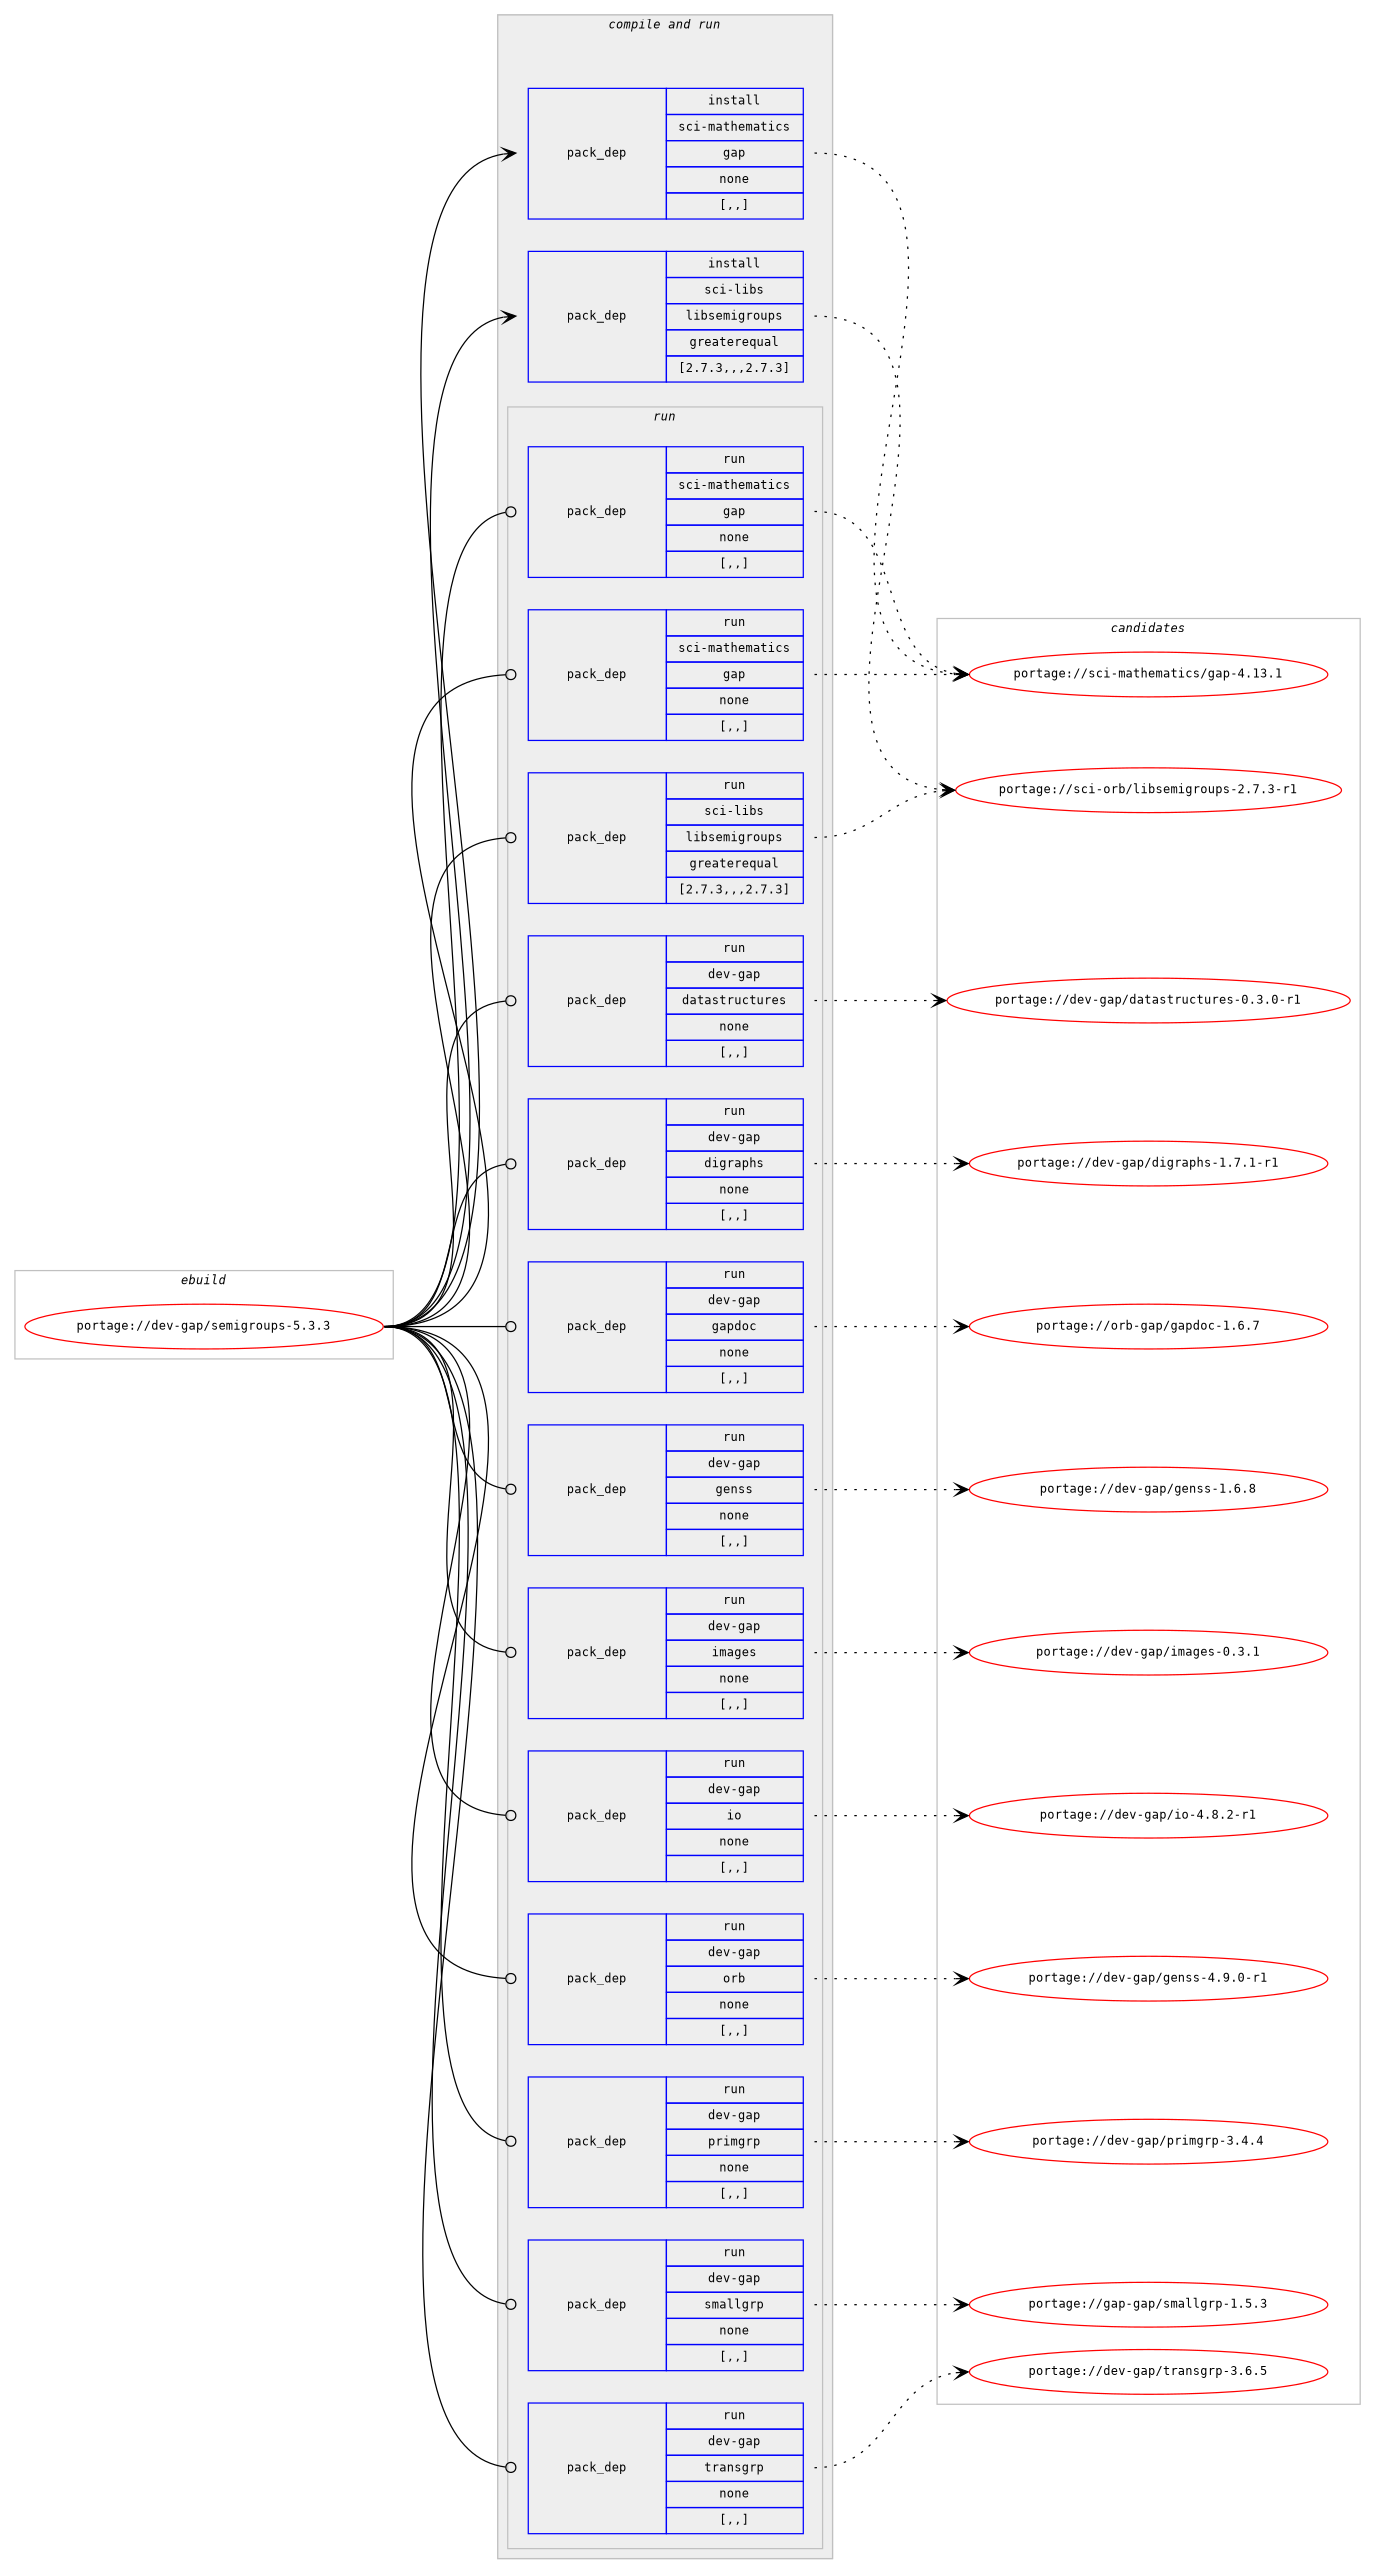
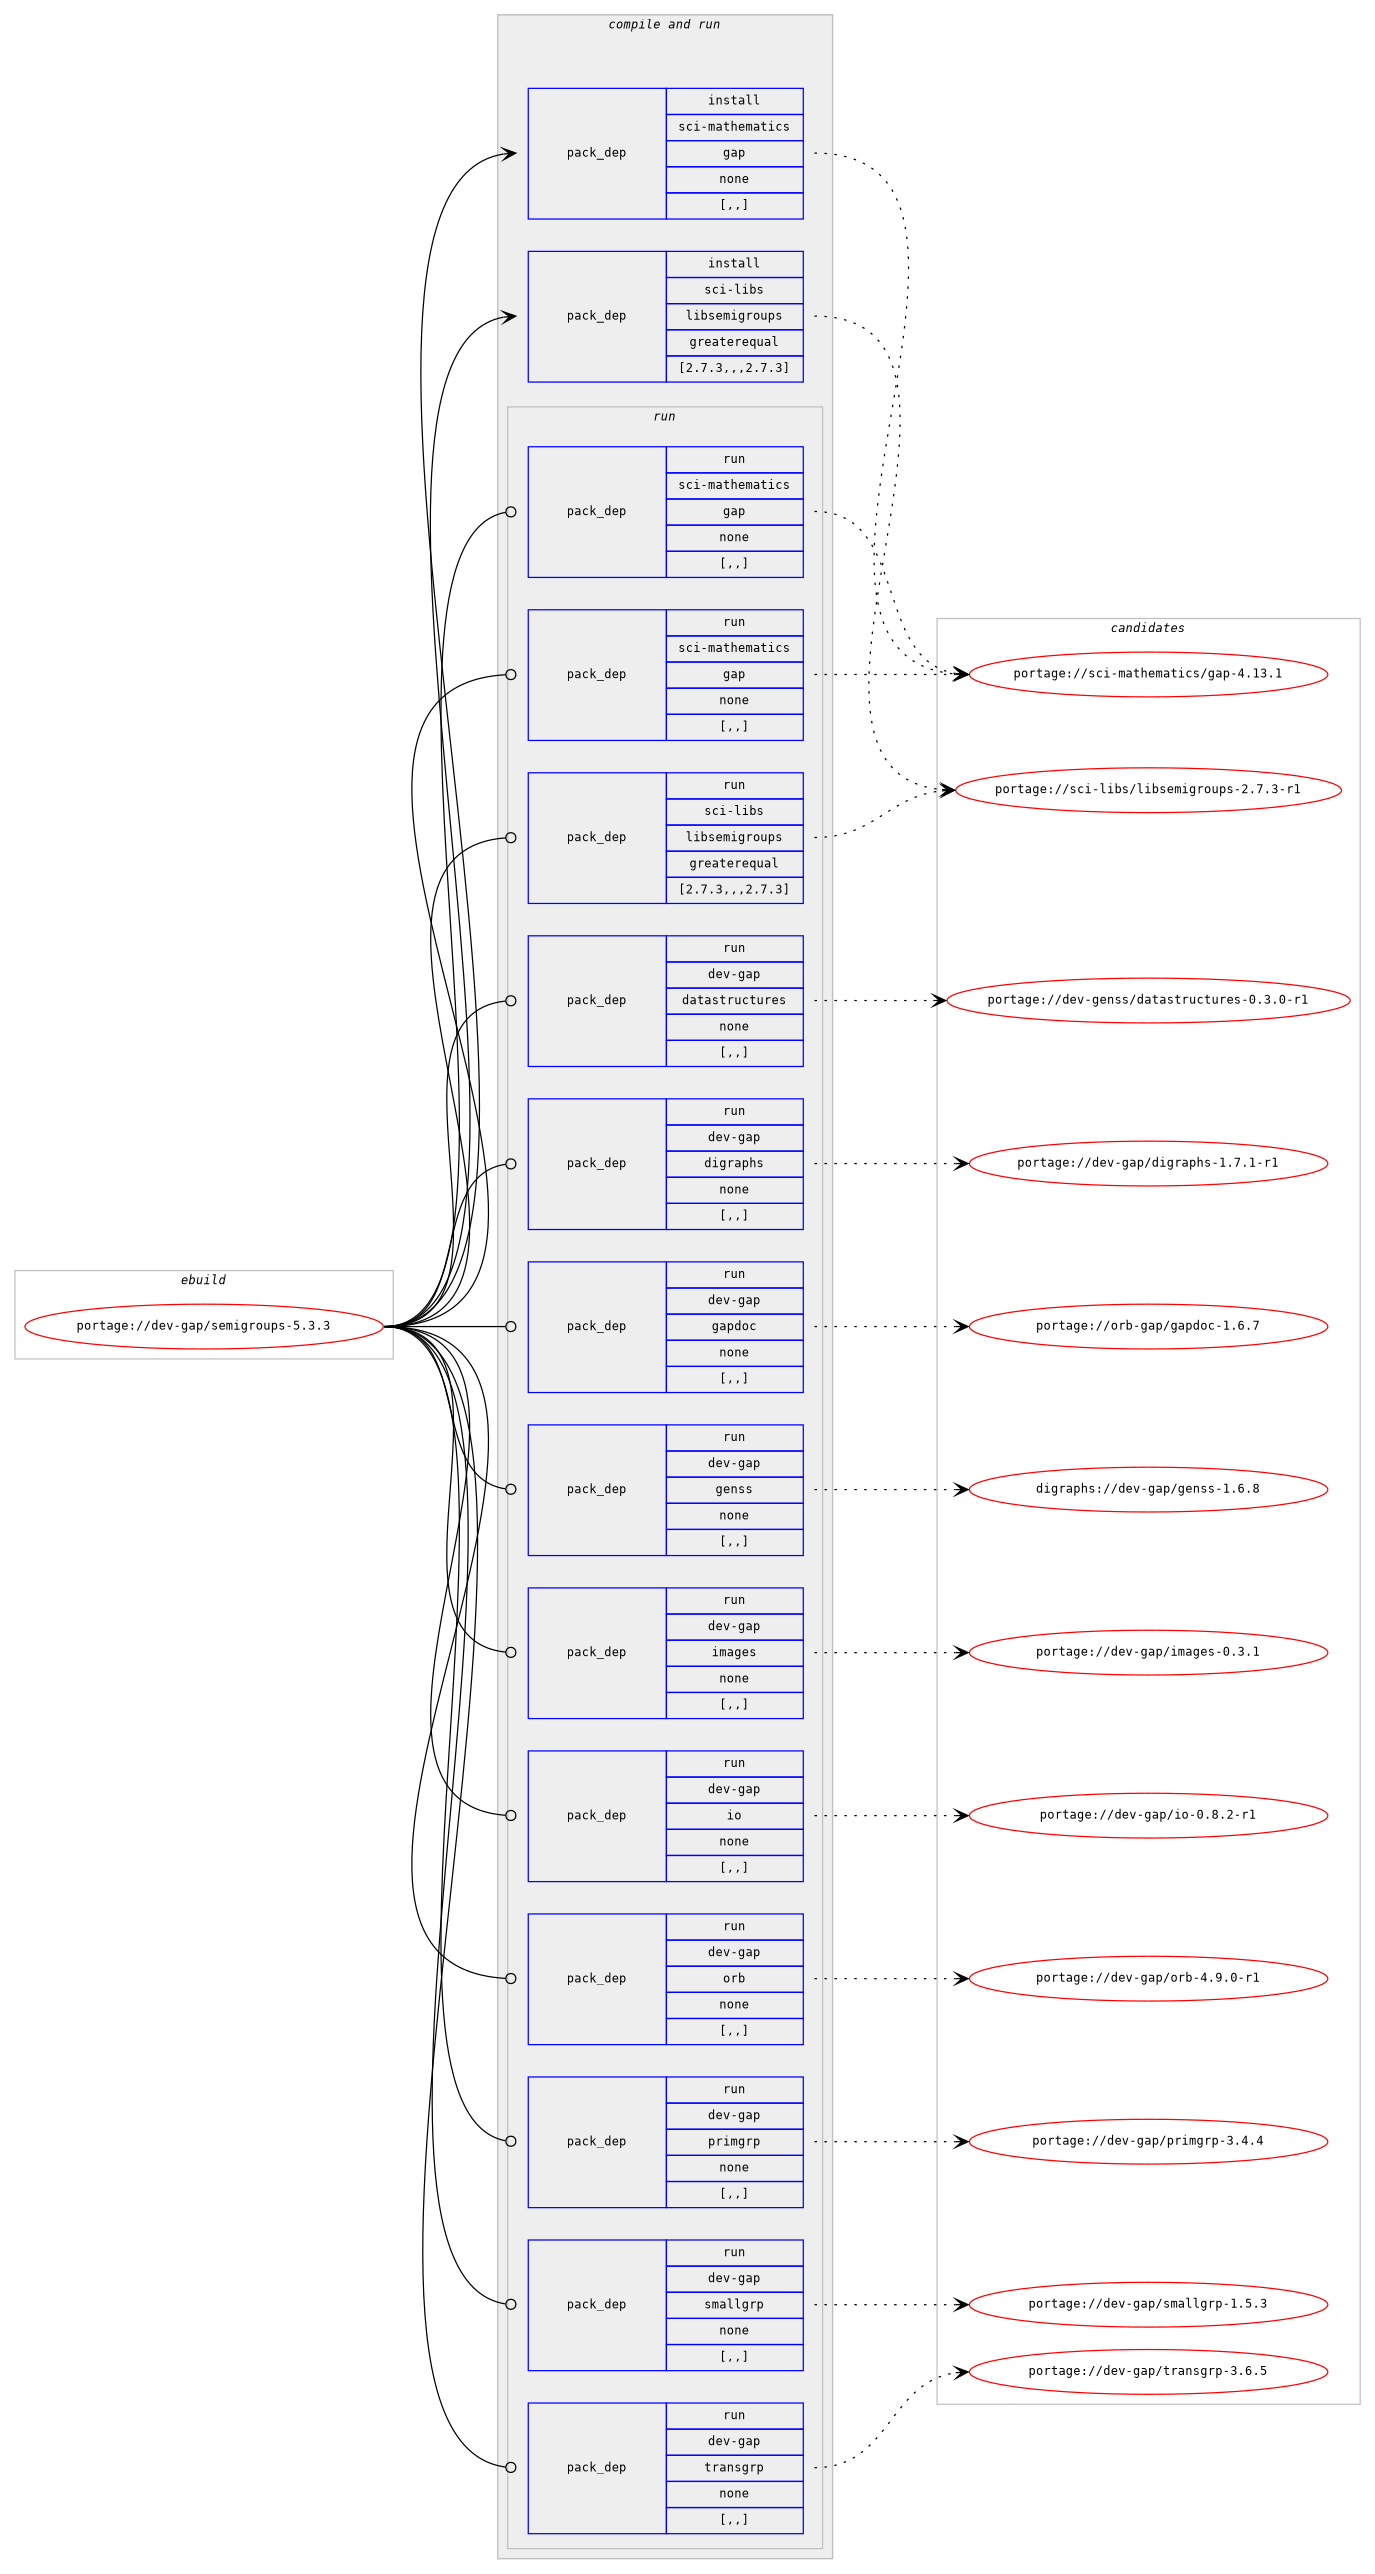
(1149, 790) -> (1149, 790)
(1149, 1001) -> (1149, 1001)
(1149, 1490) -> (1149, 1490)
(1149, 1816) -> (1149, 1816)
(1149, 1979) -> (1149, 1979)
(1149, 2305) -> (1149, 2305)
